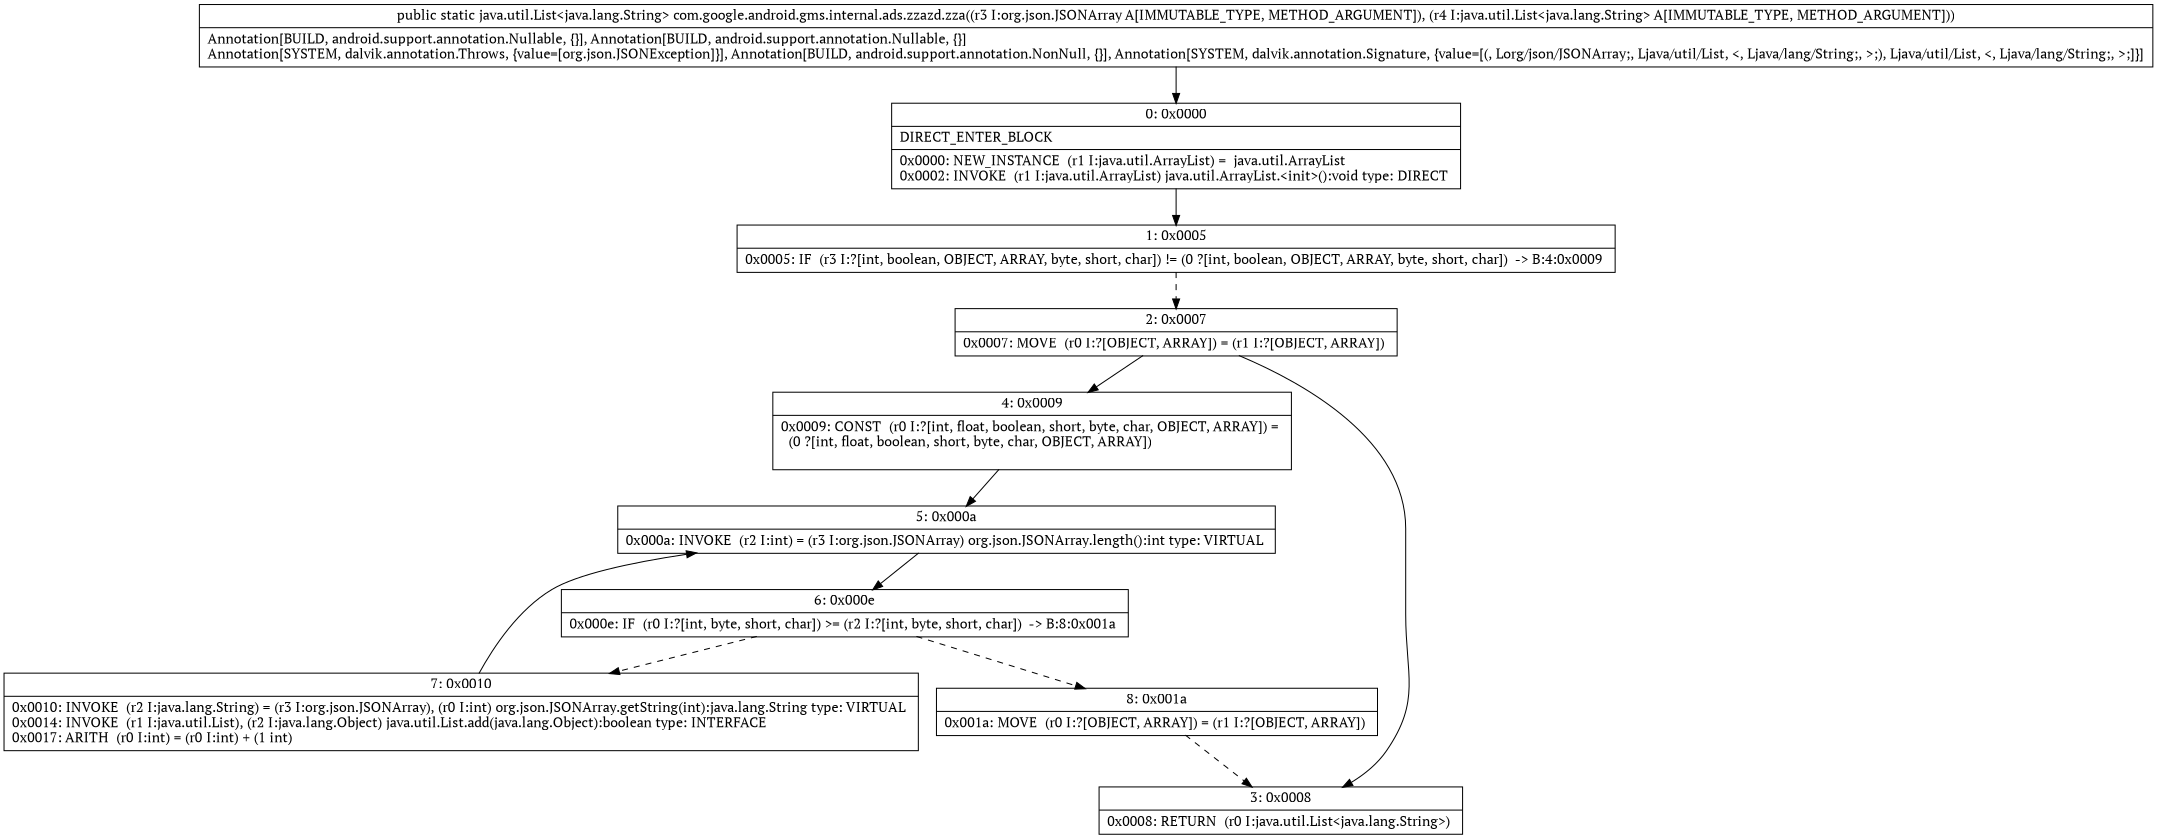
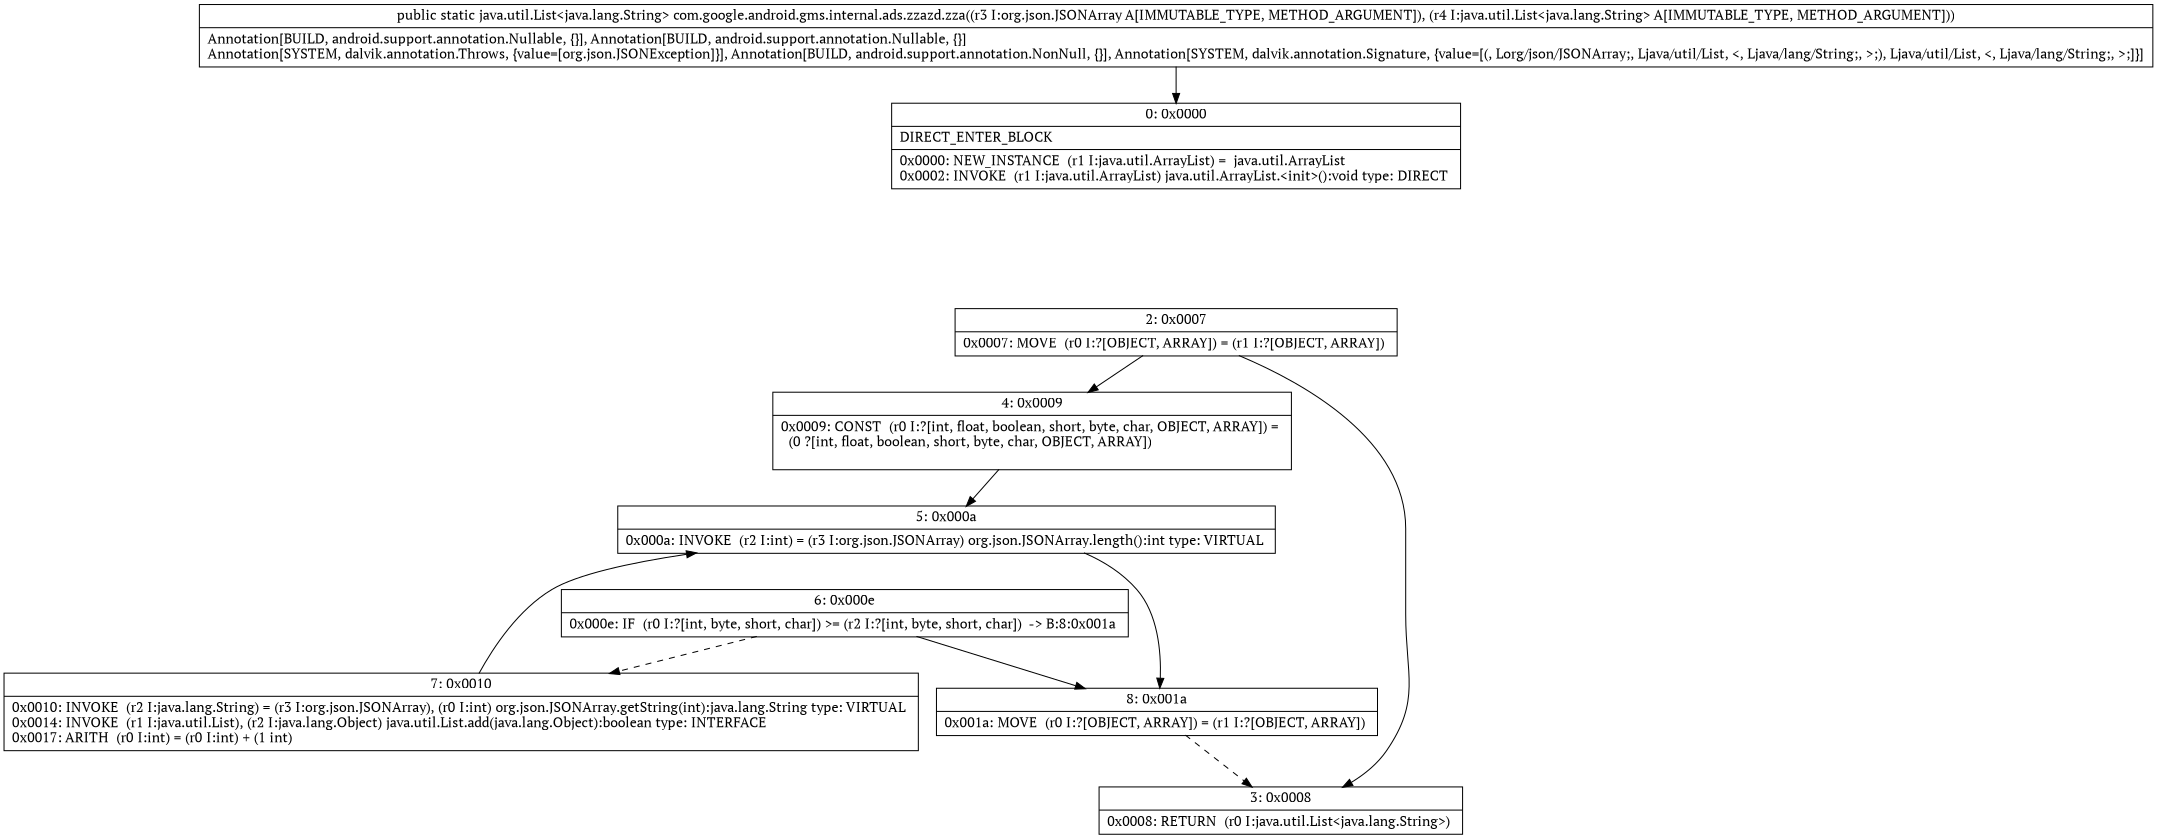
(1176, 249) -> none
(900, 568) -> (1145, 601)
(996, 661) -> (996, 661)
